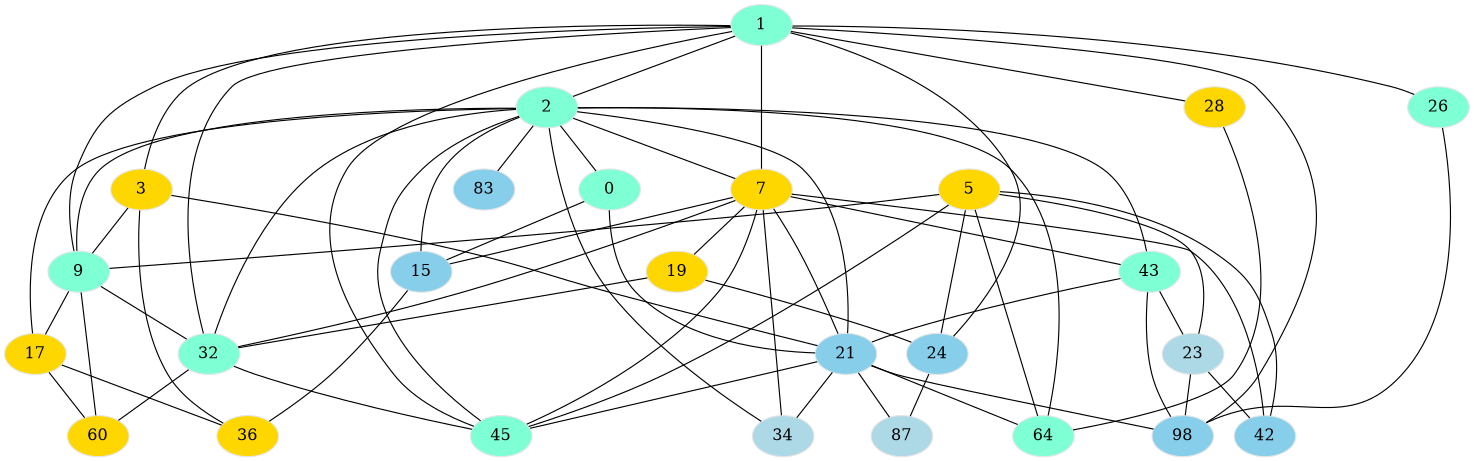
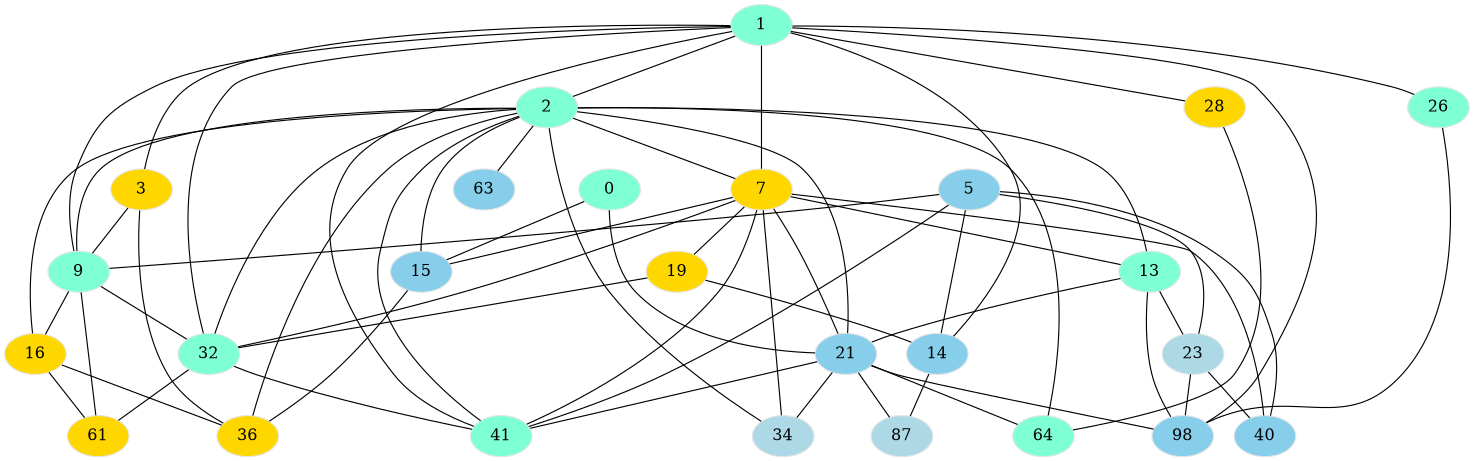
(578, 148) -> (341, 223)
(484, 190) -> (484, 190)
(969, 190) -> (969, 190)
(513, 264) -> none
(1150, 272) -> (1150, 272)
(1006, 313) -> none
(35, 354) -> (35, 354)
(937, 354) -> (937, 354)
(98, 436) -> (98, 436)
(501, 436) -> (501, 436)
(1265, 436) -> (1265, 436)
